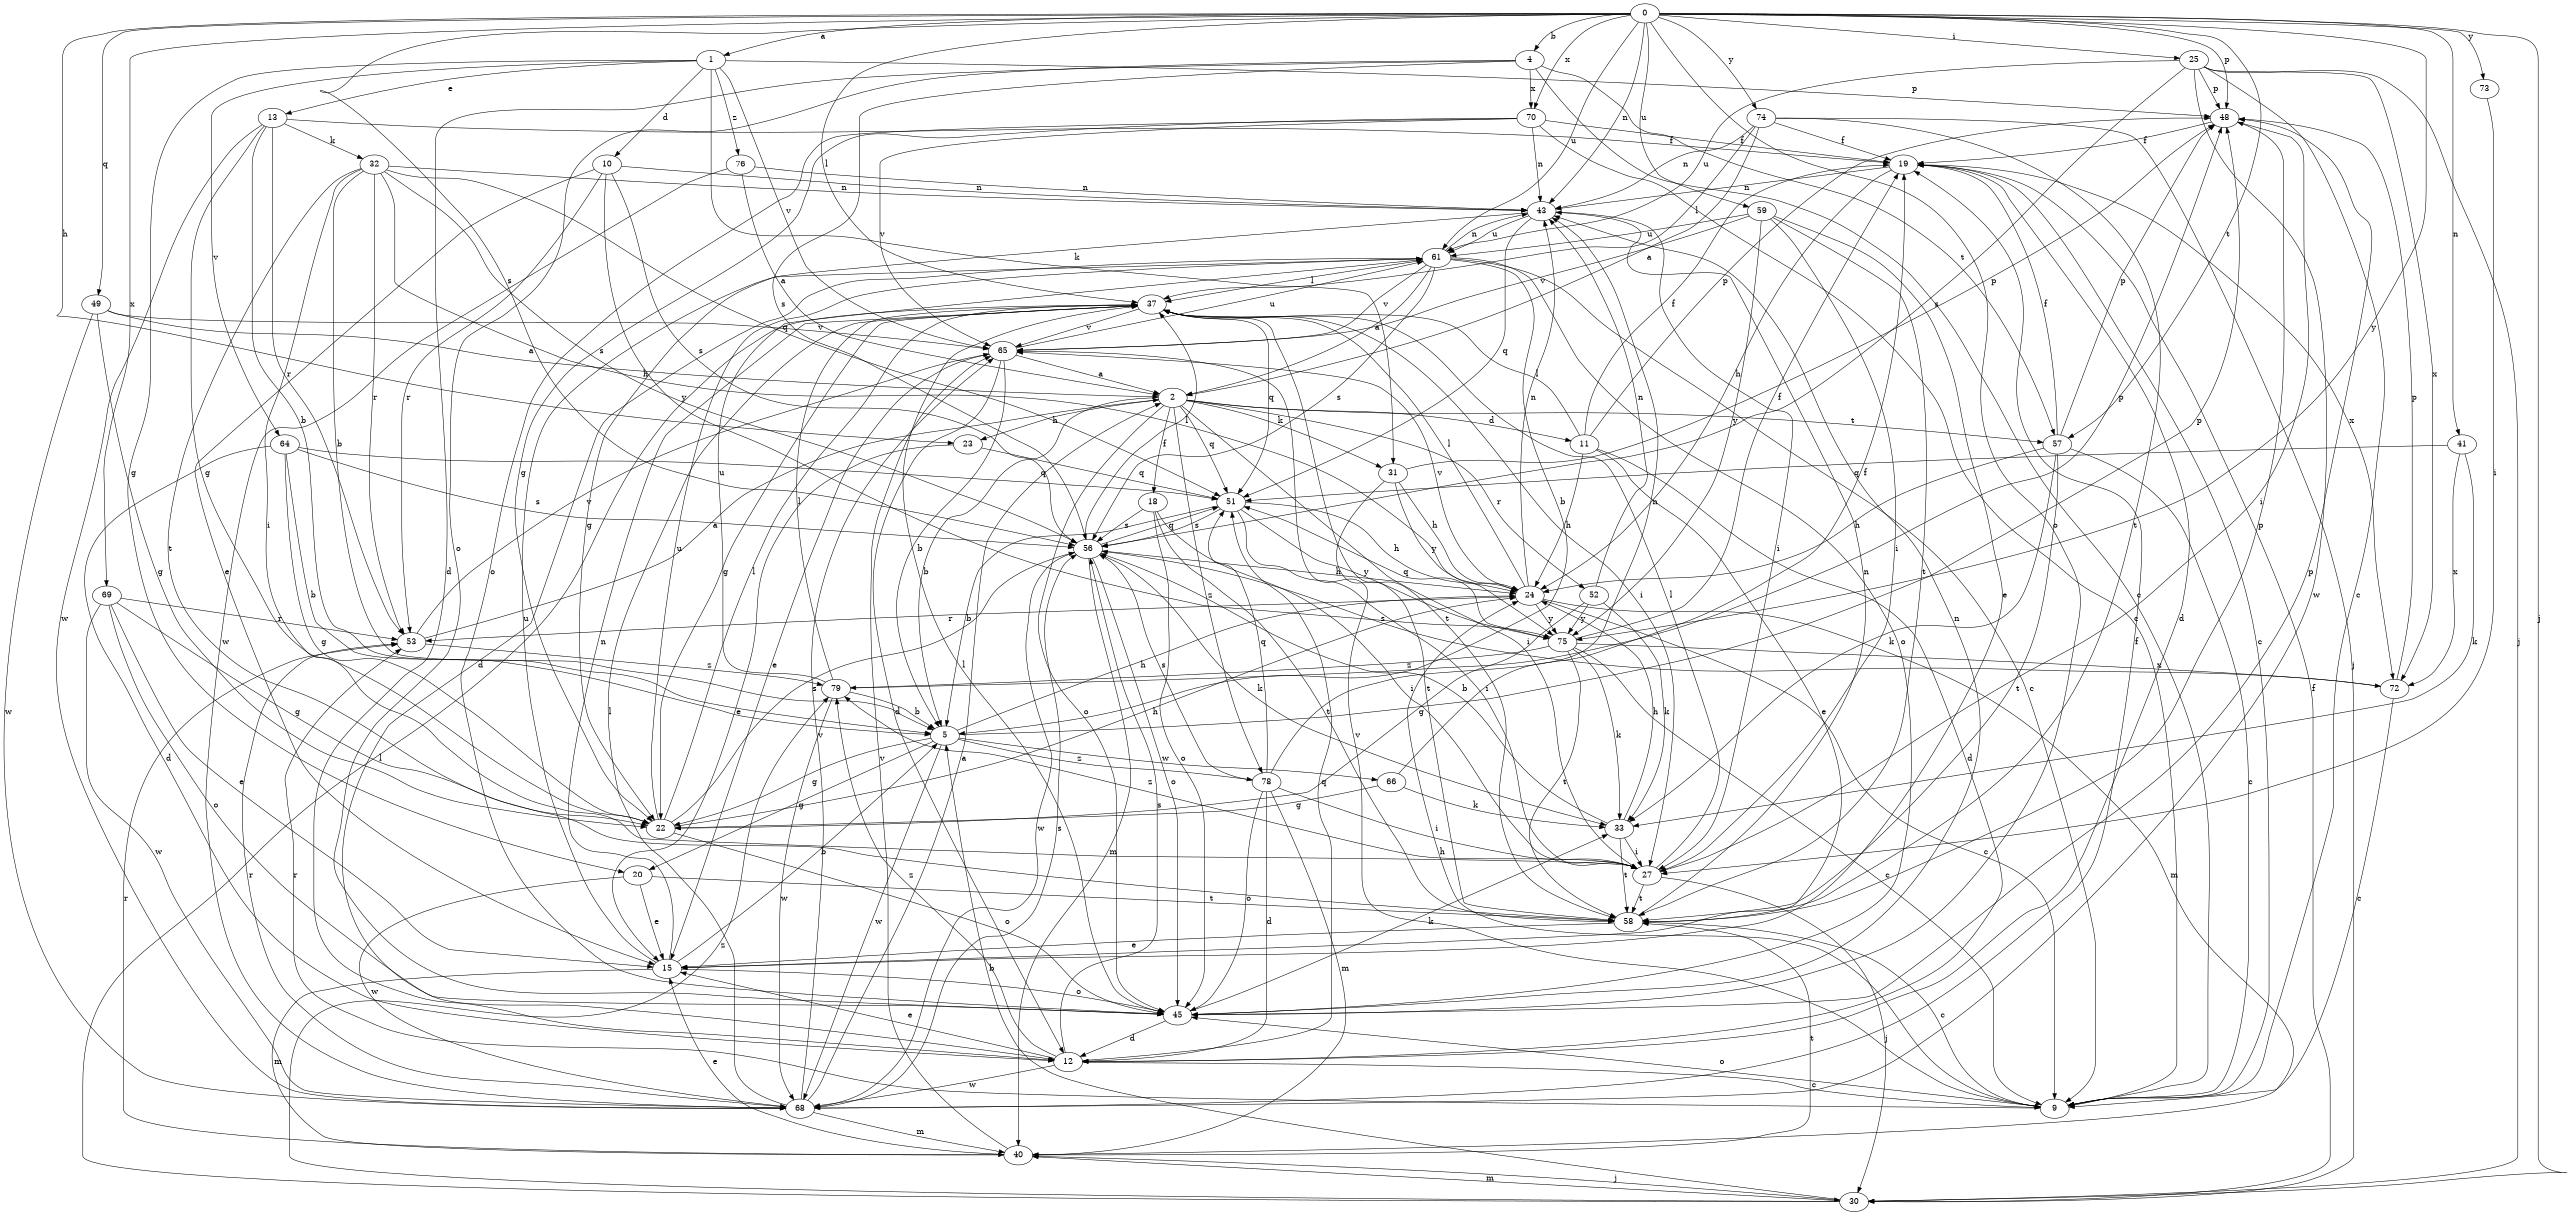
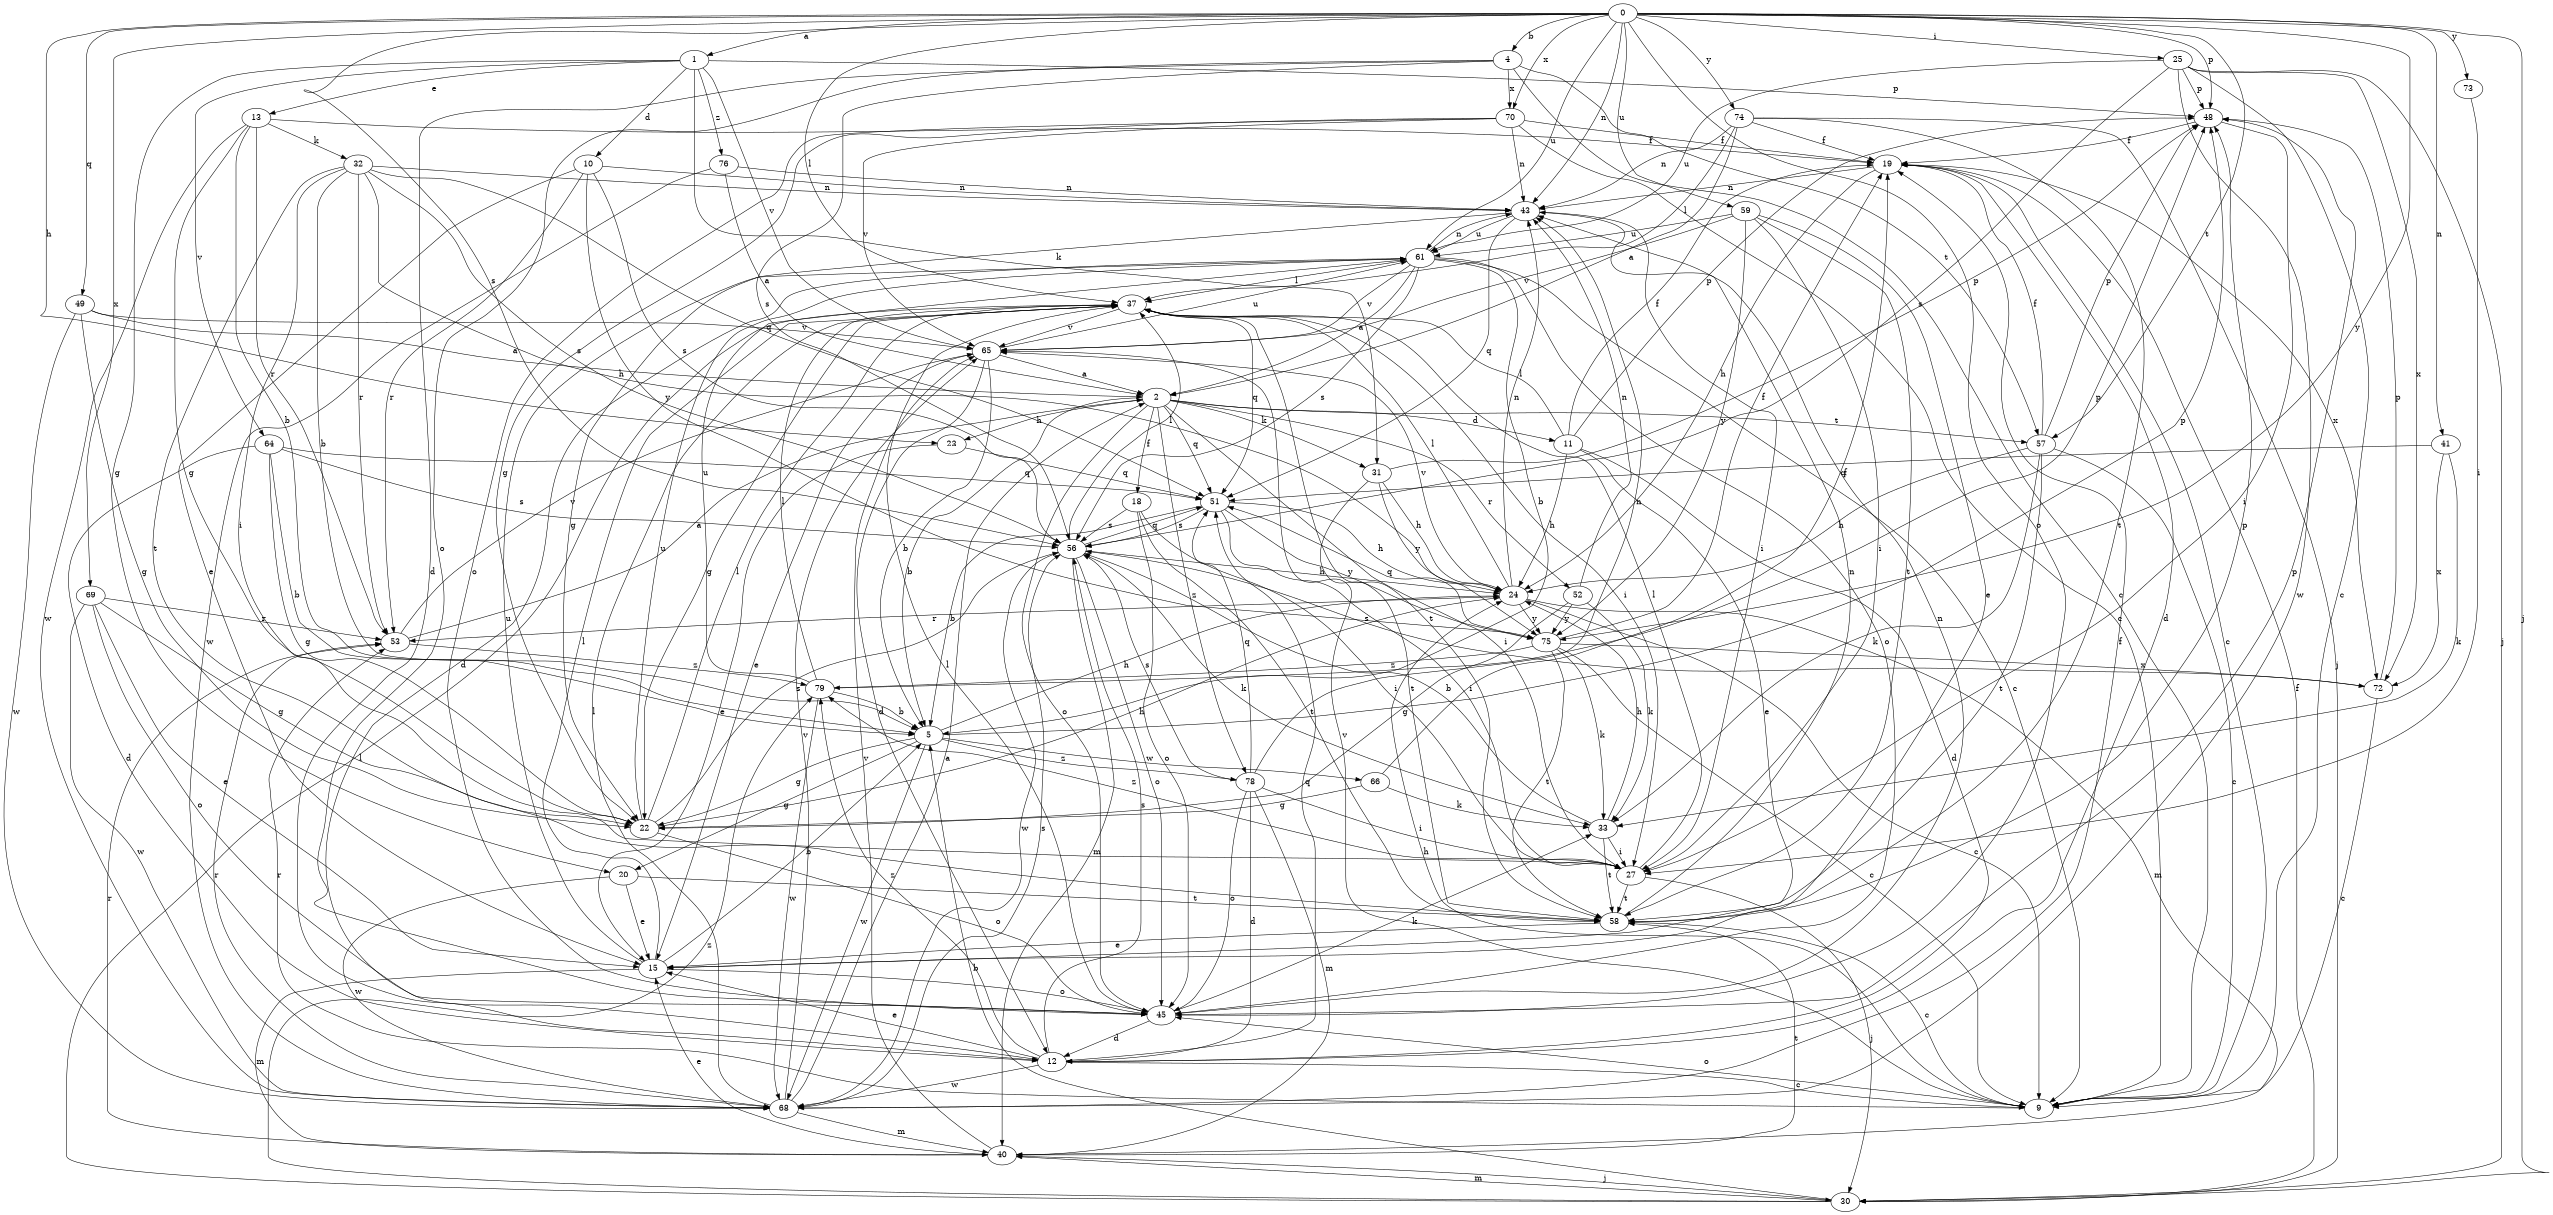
(603, 642) -> (584, 642)
